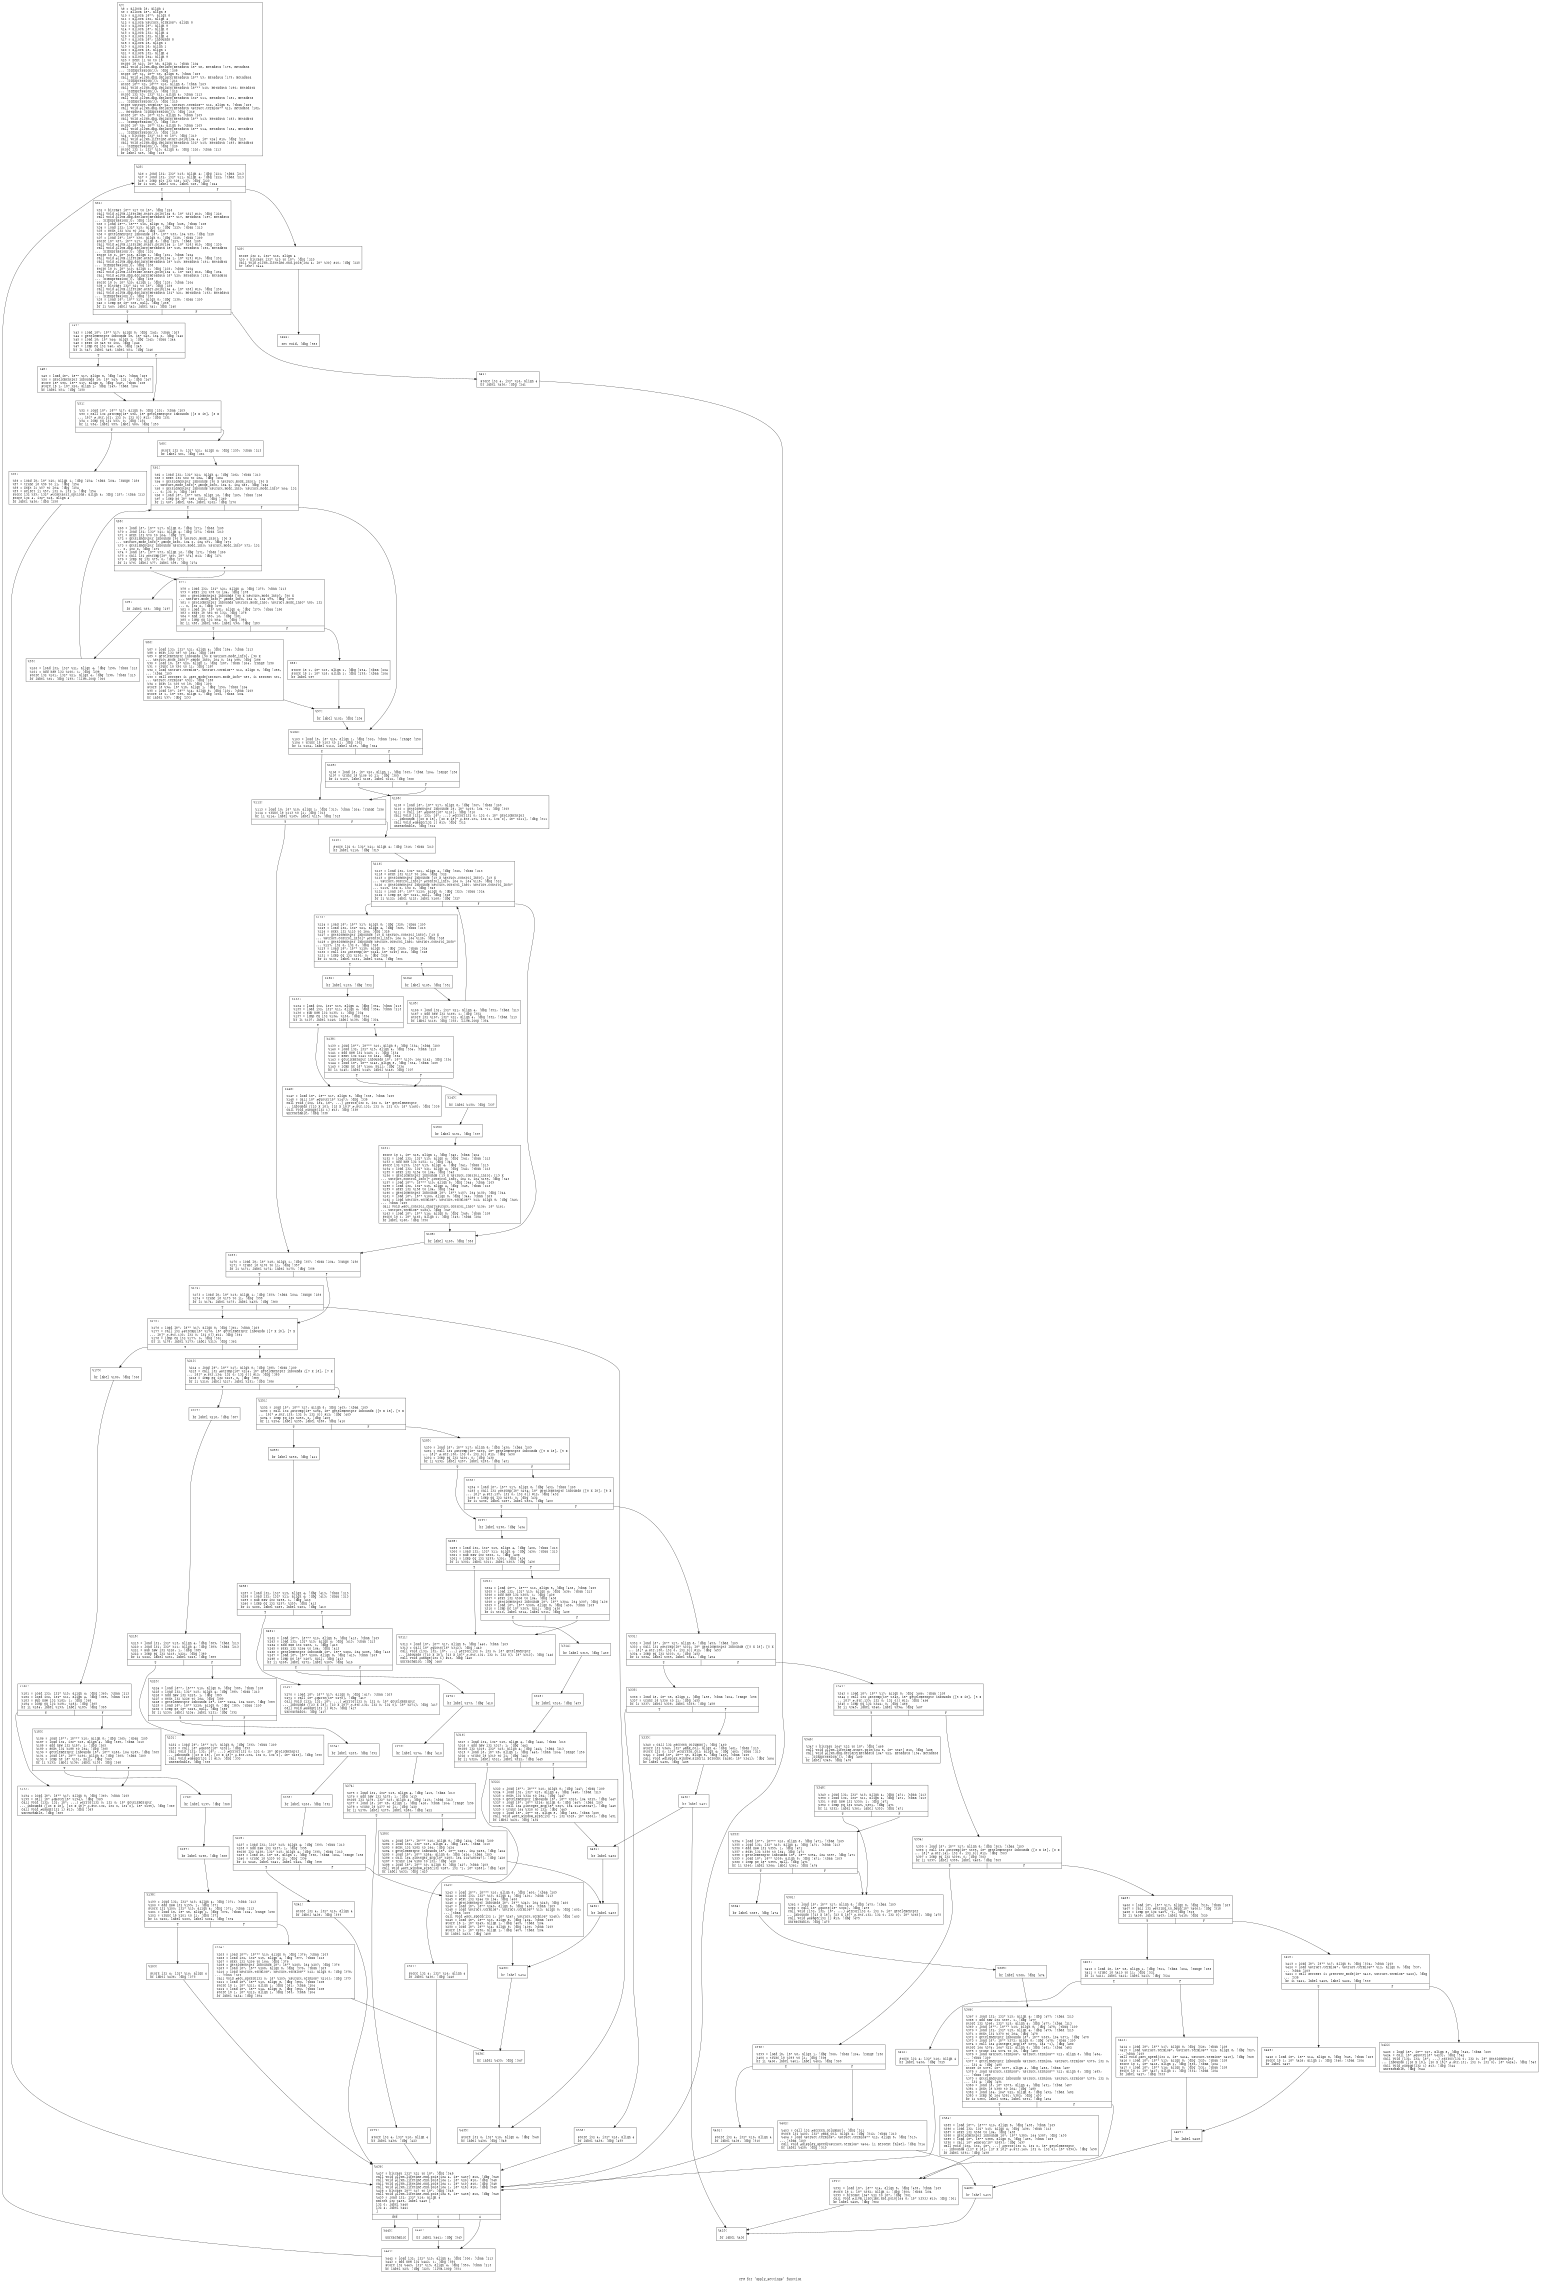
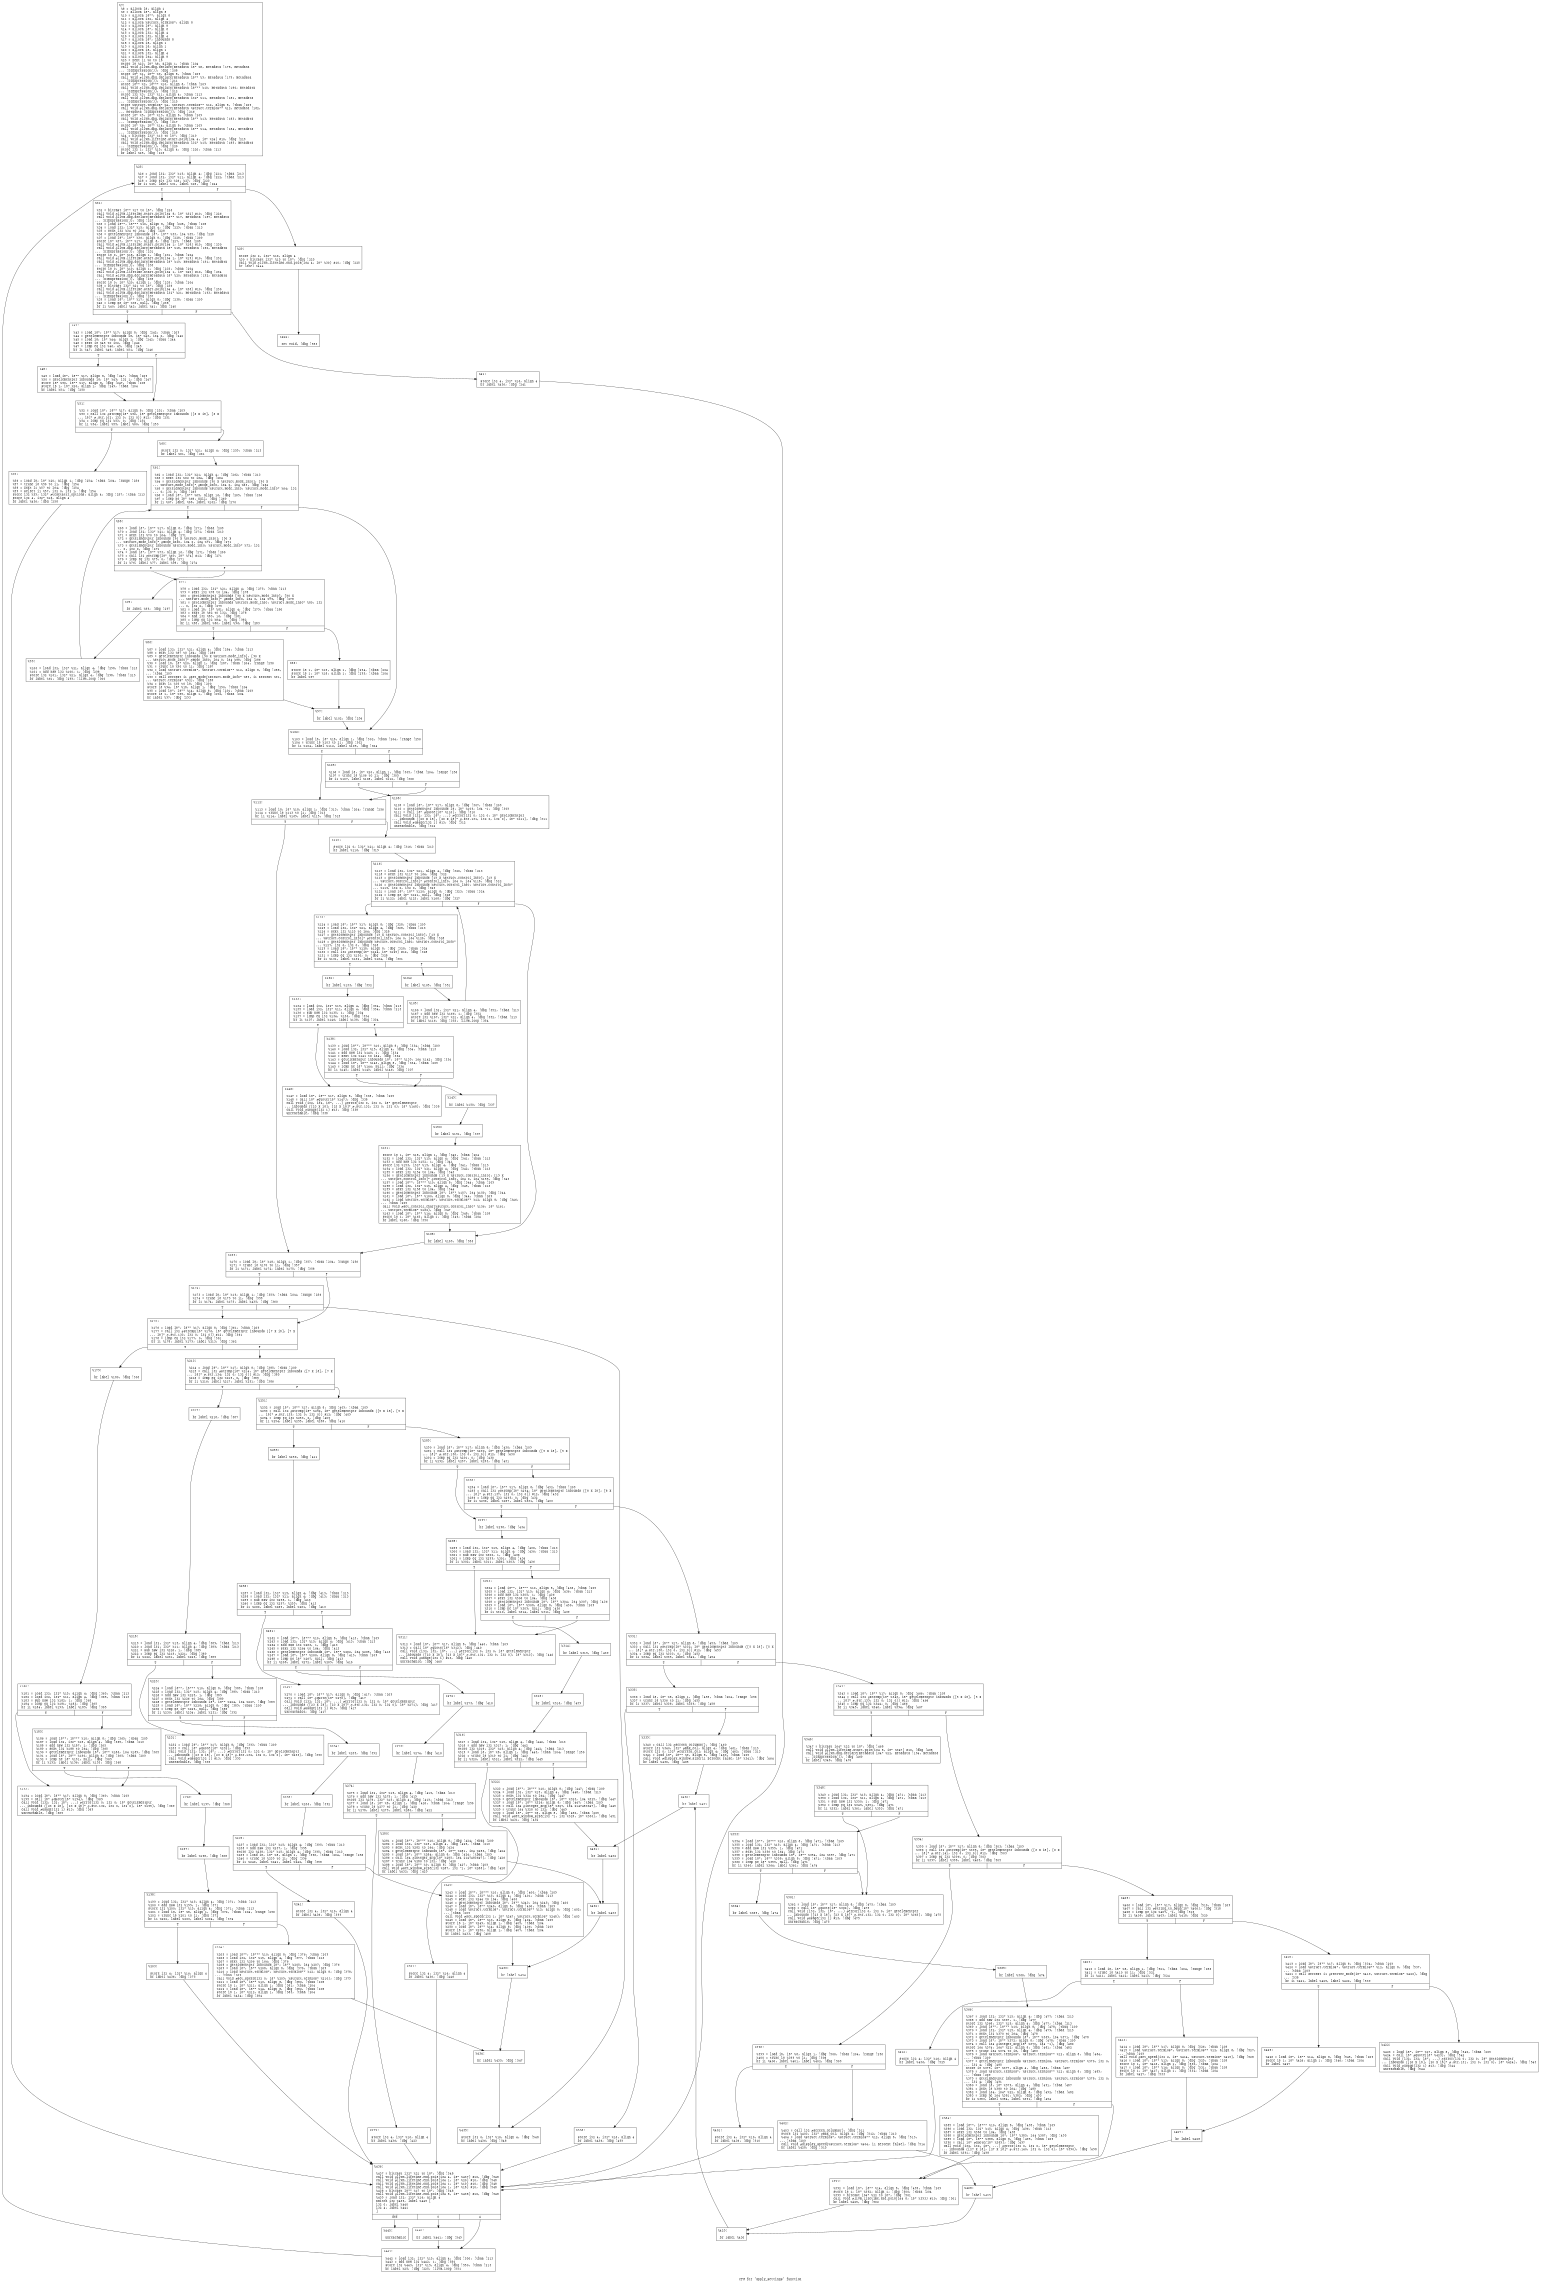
(692, 2020) -> (696, 2022)
